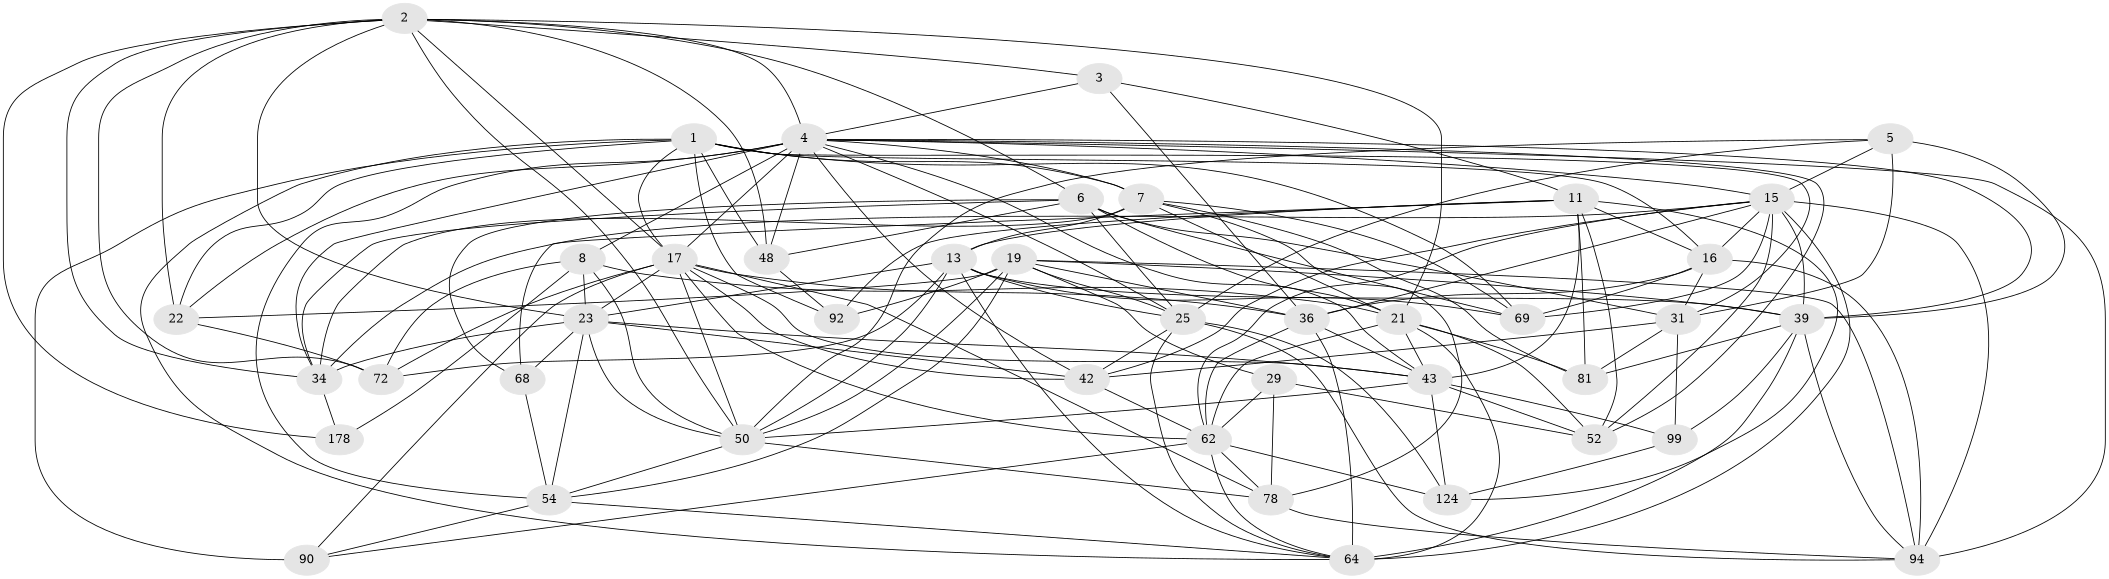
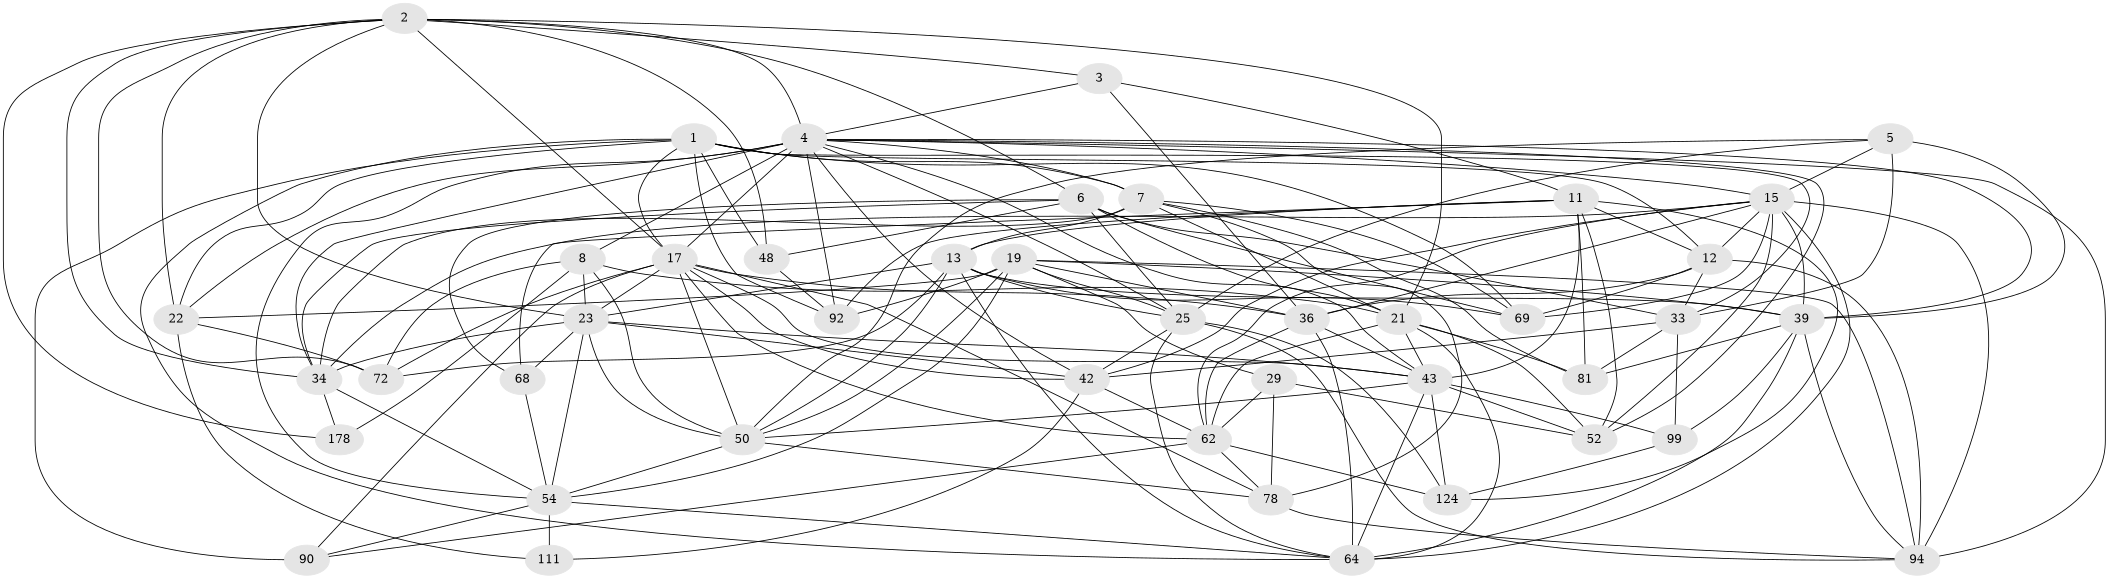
(786, 199) -> (822, 237)
(578, 207) -> none
(1710, 259) -> (1710, 259)
(1678, 319) -> (1678, 319)
none -> (434, 440)
(1253, 525) -> (1391, 470)
none -> (549, 560)
